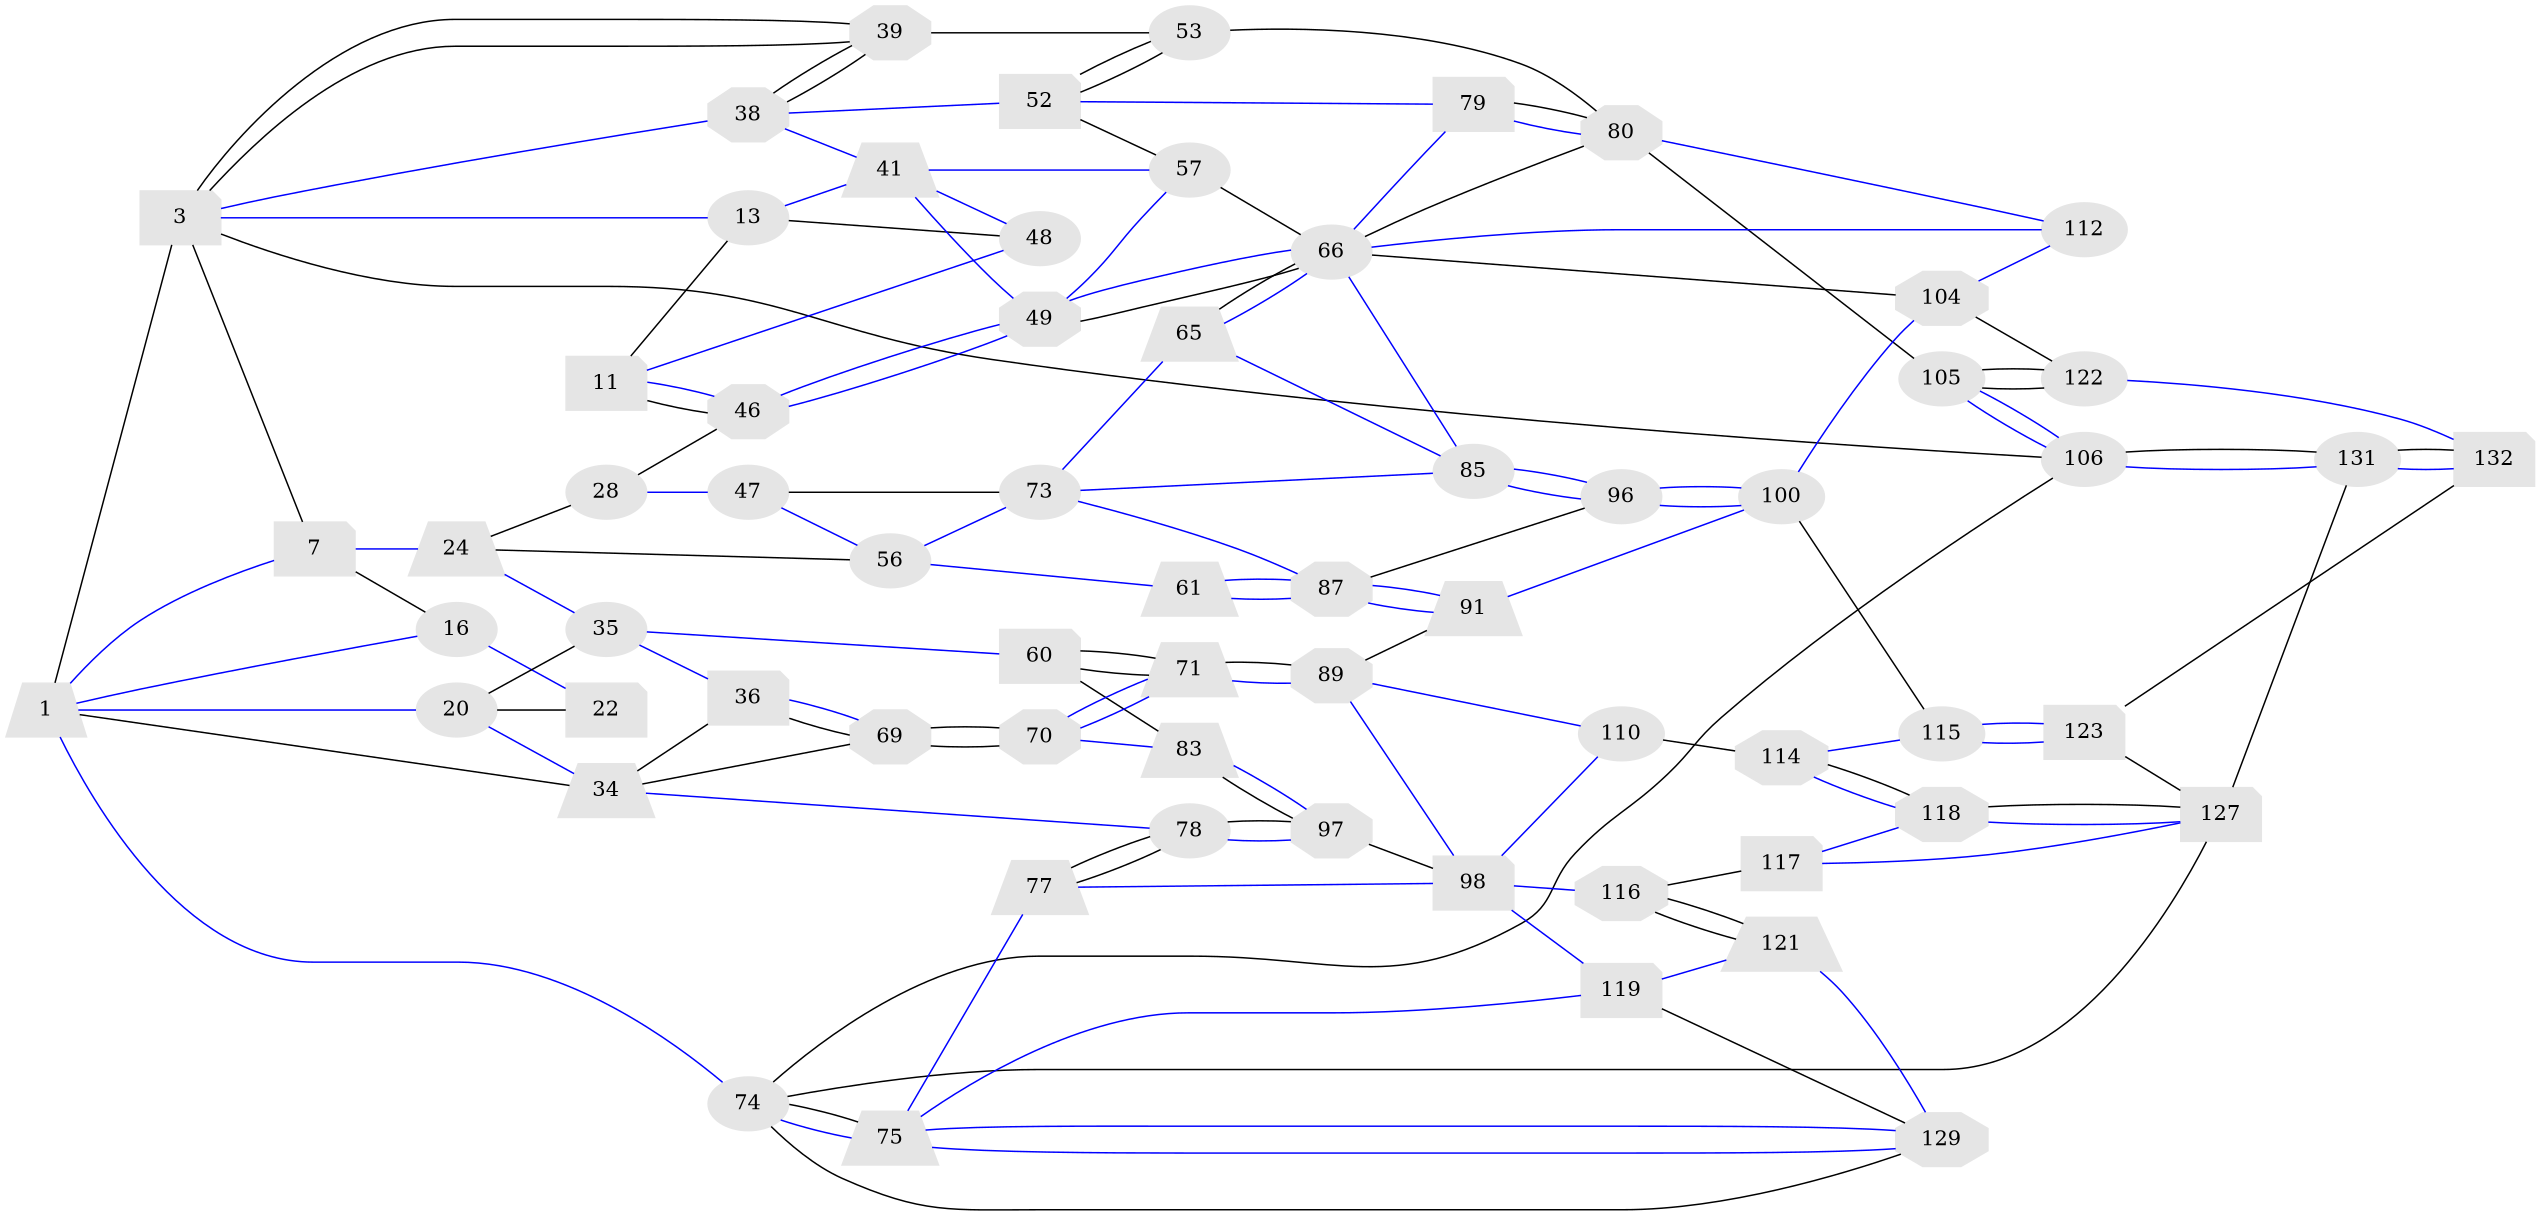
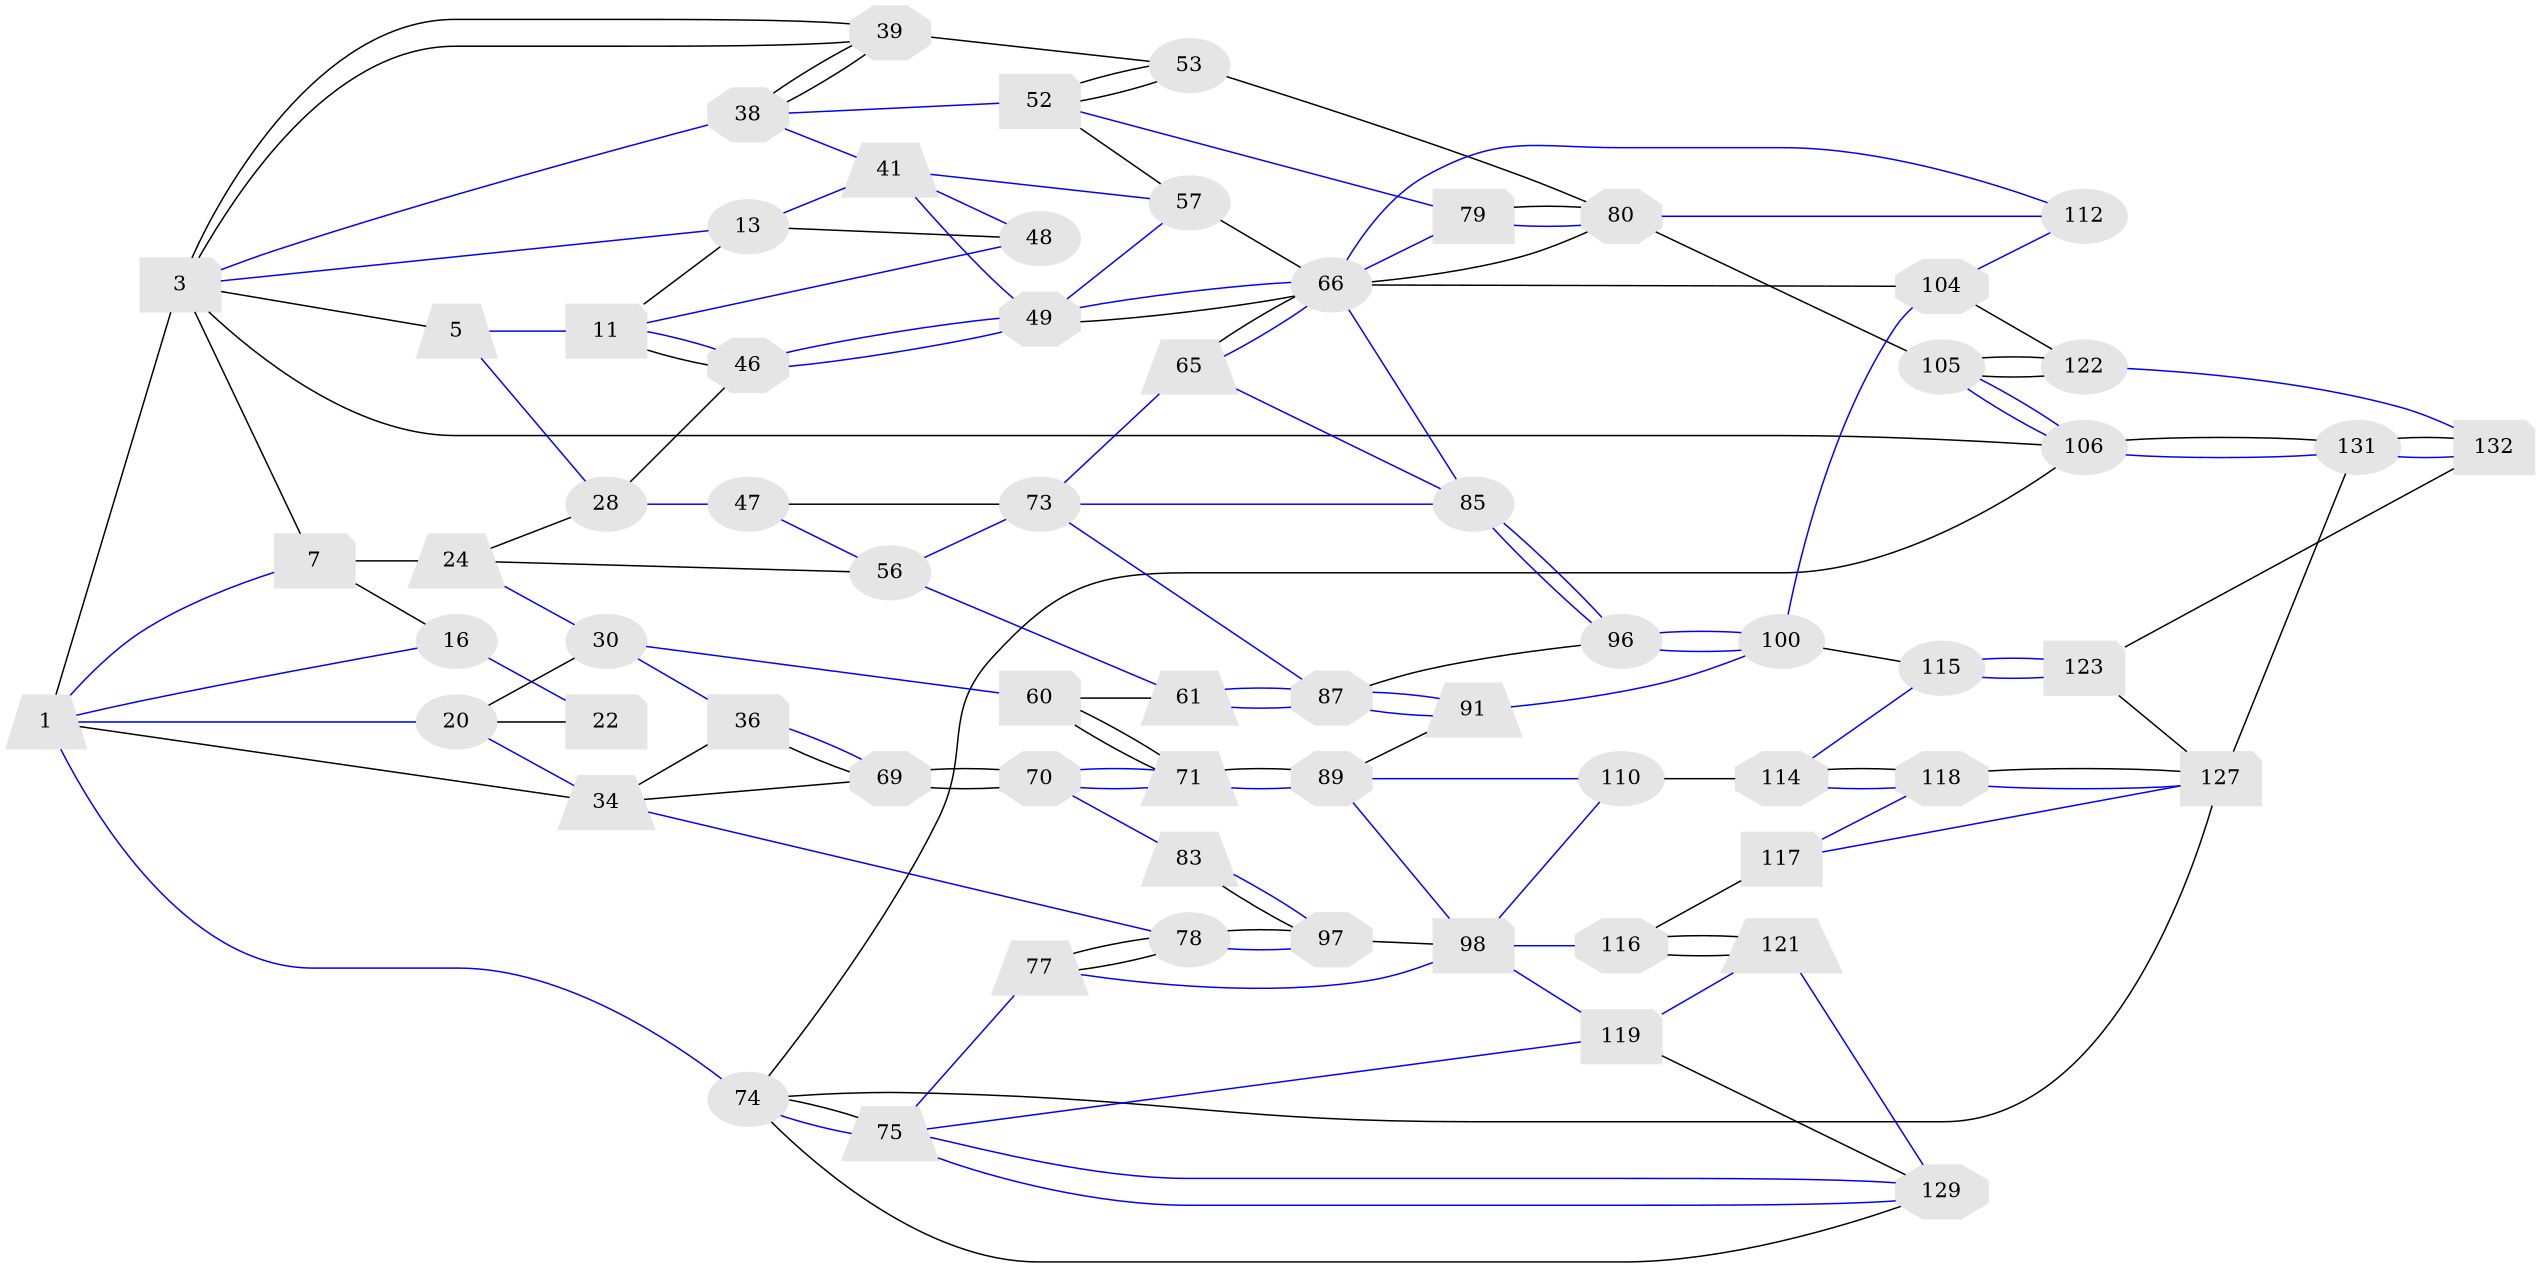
none -> (457, 331)
(387, 549) -> (387, 561)
(606, 629) -> (606, 641)
(1133, 715) -> (1116, 698)
